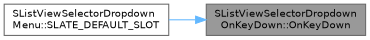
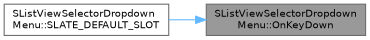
(286, 20) -> (286, 20)
